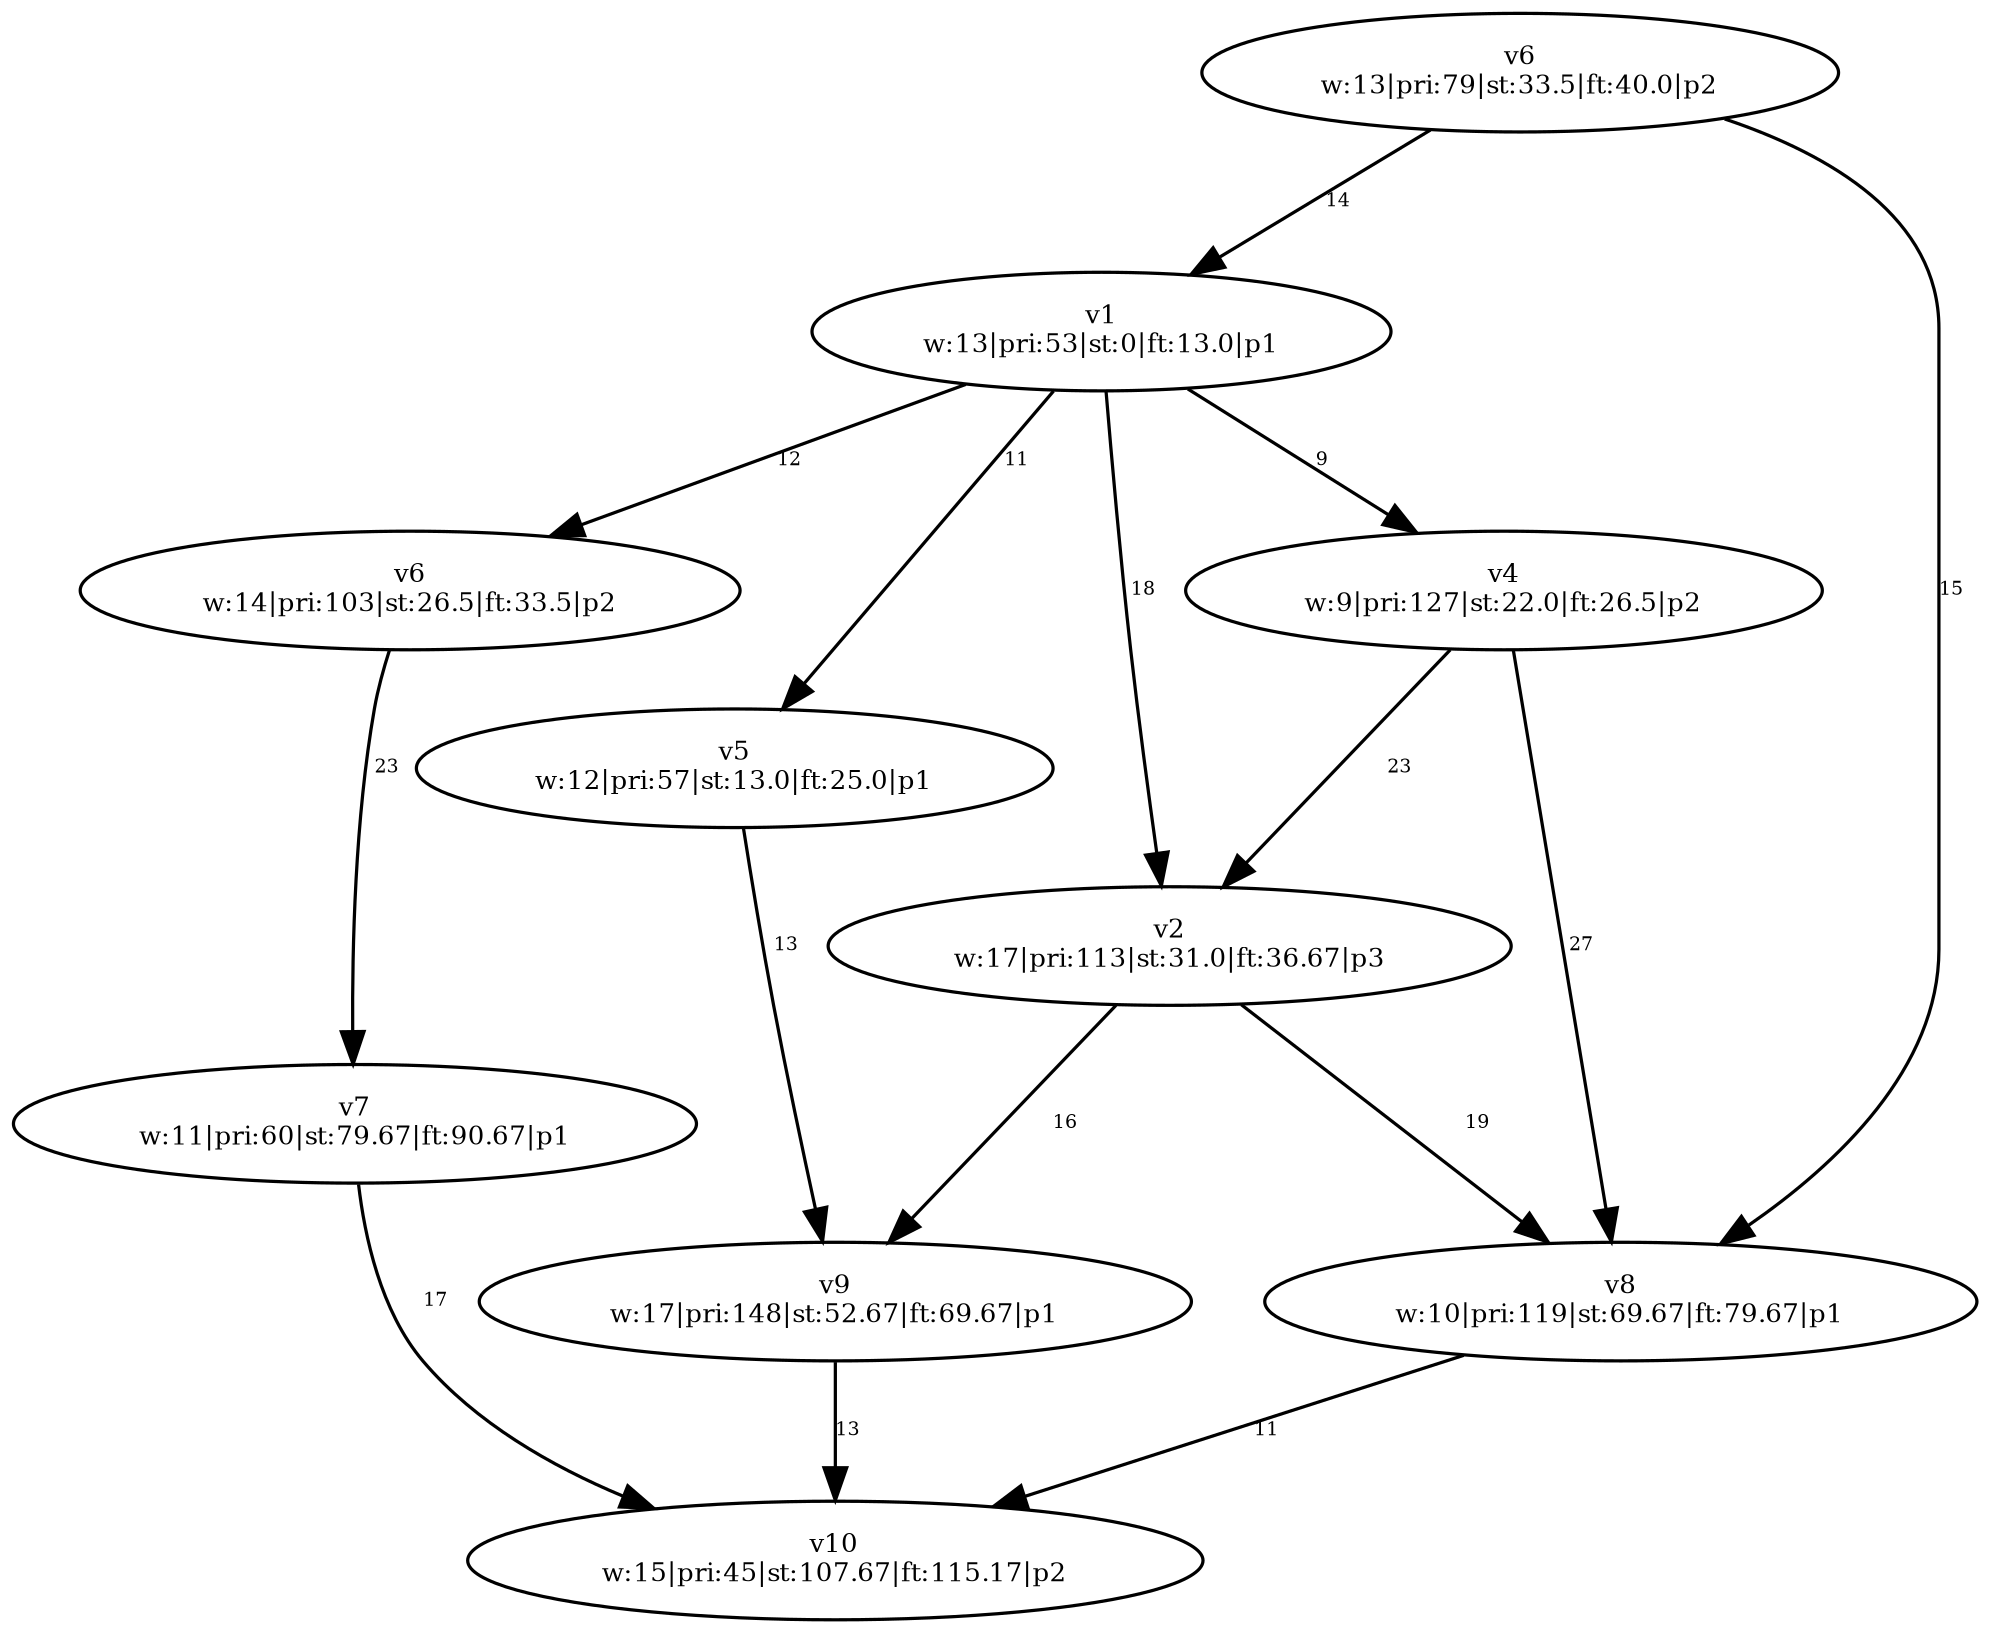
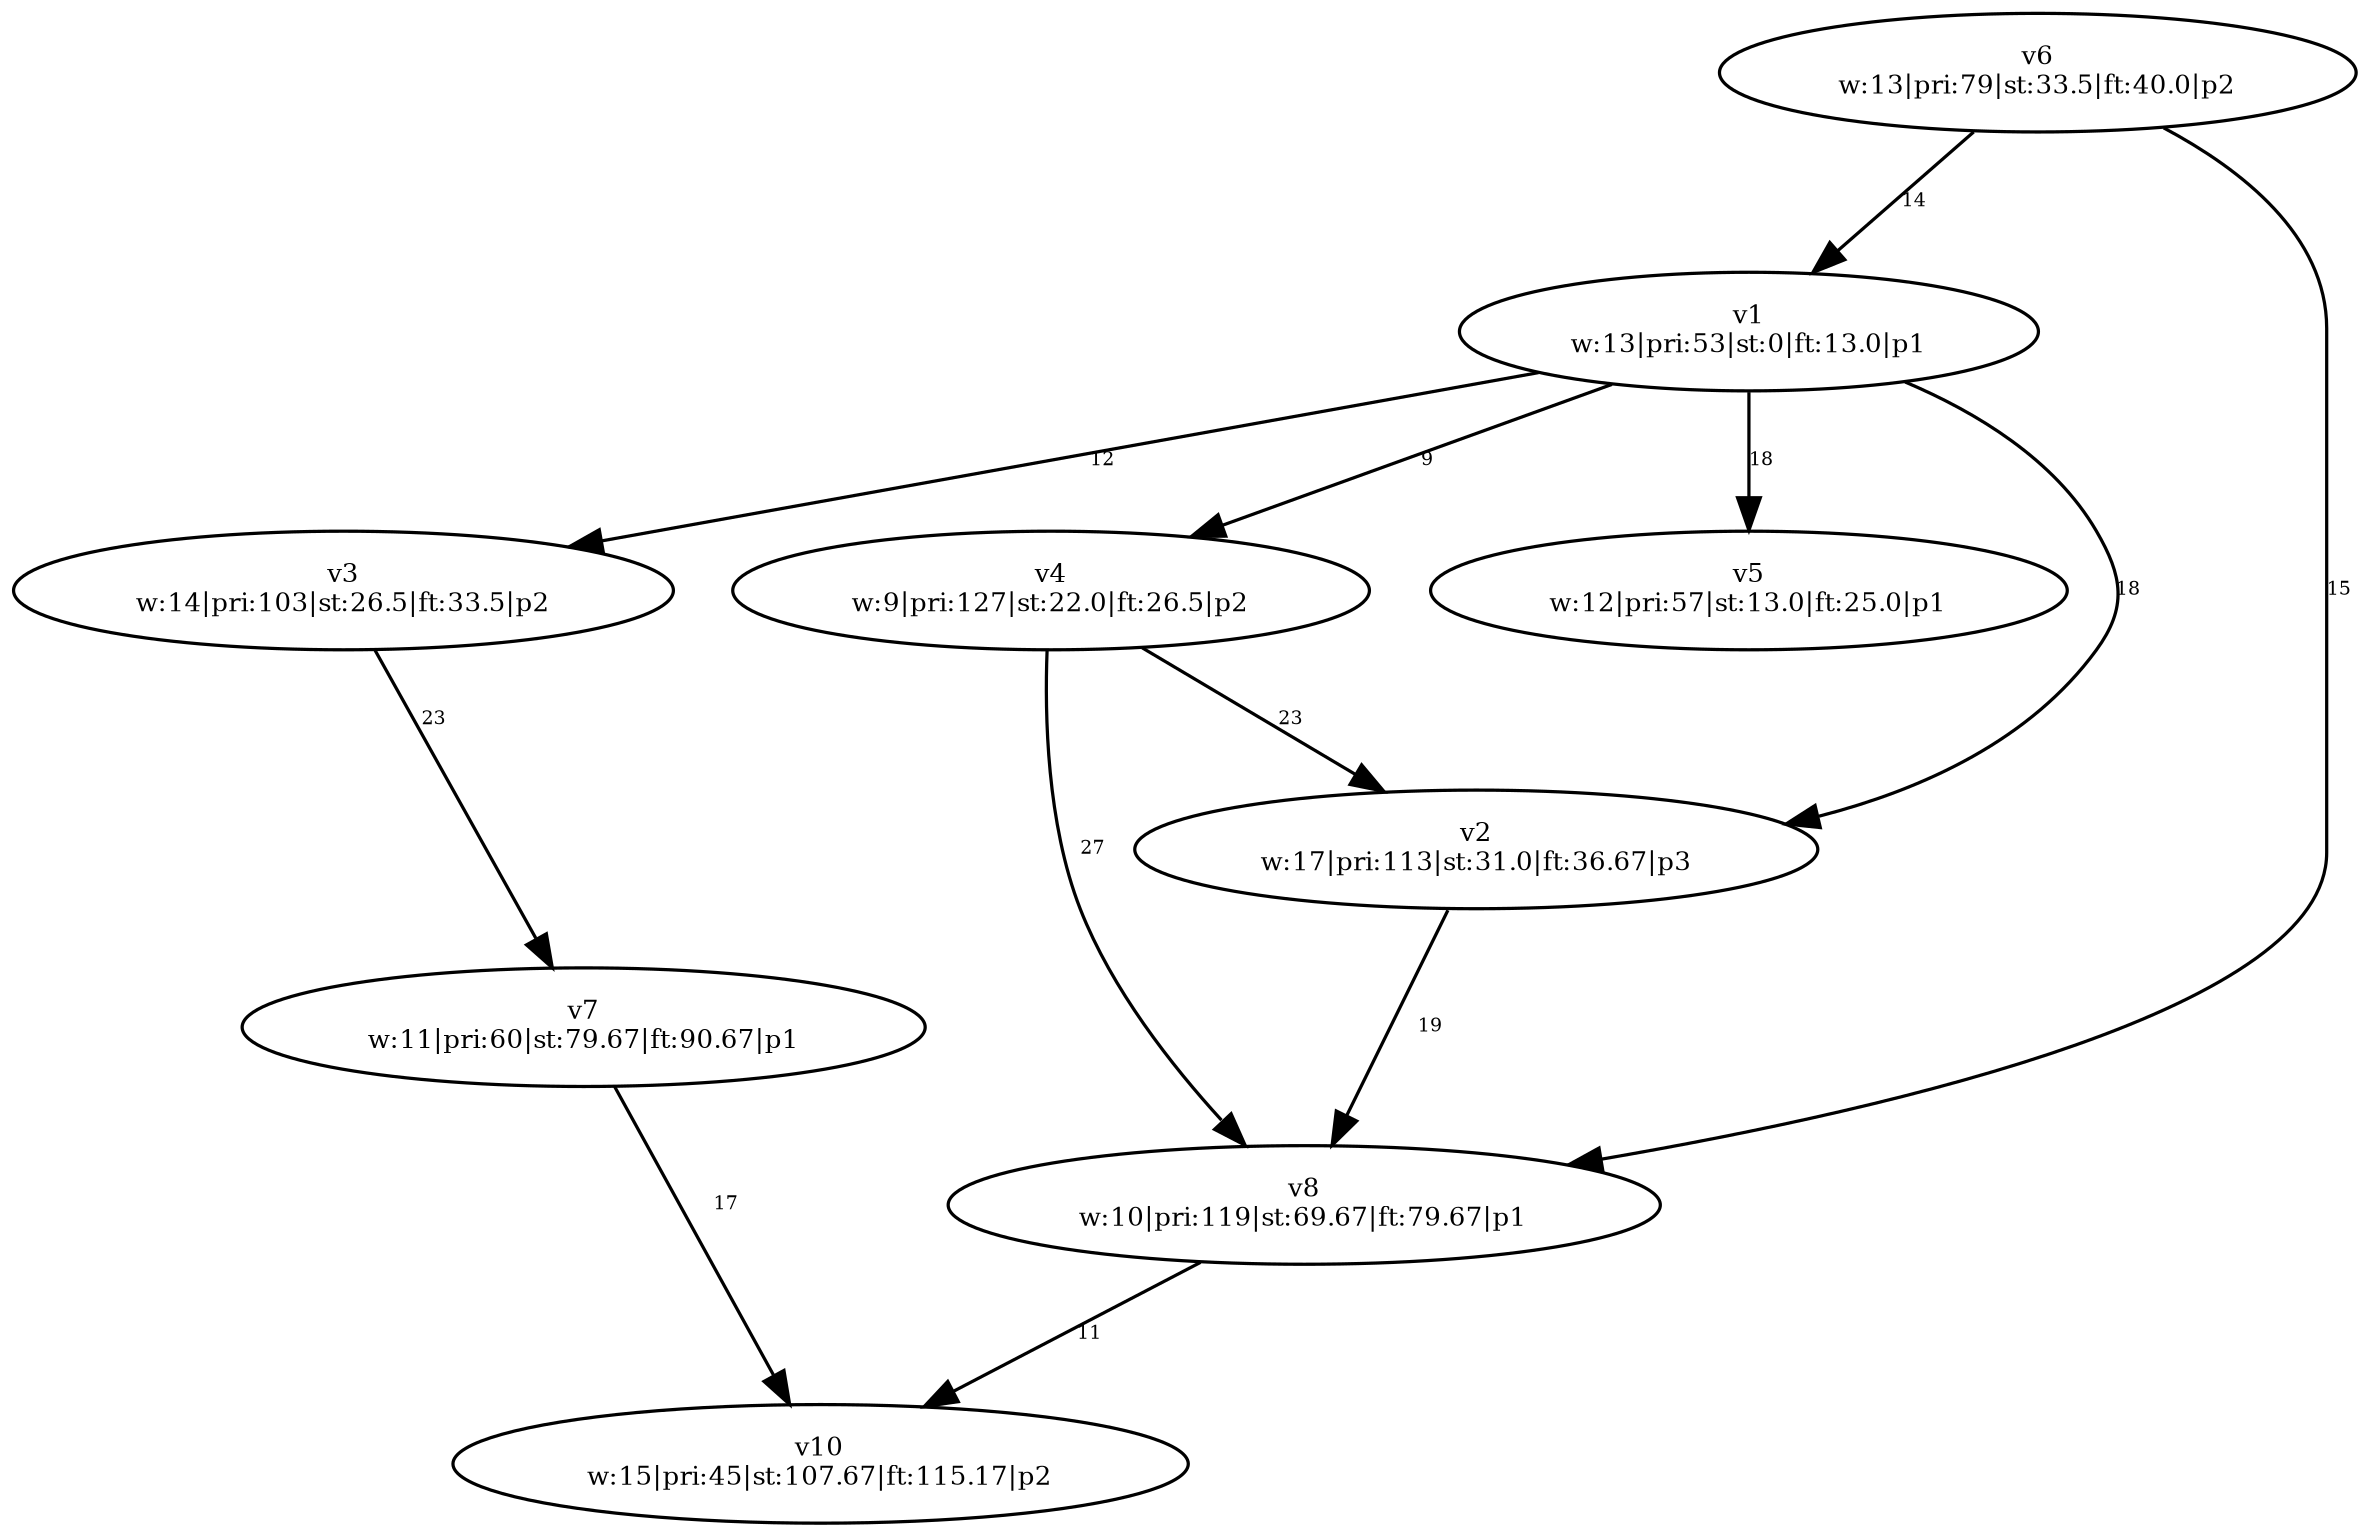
(1017, 461) -> (1762, 461)
(410, 591) -> (343, 591)
(835, 1302) -> none
